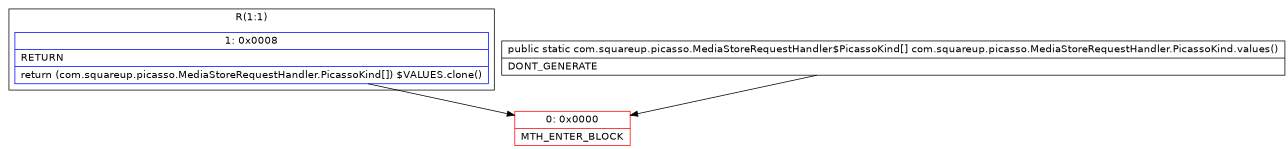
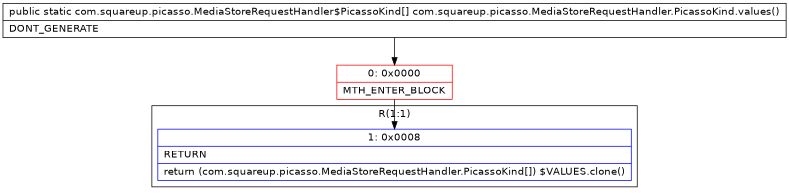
(438, 99) -> (395, 111)
